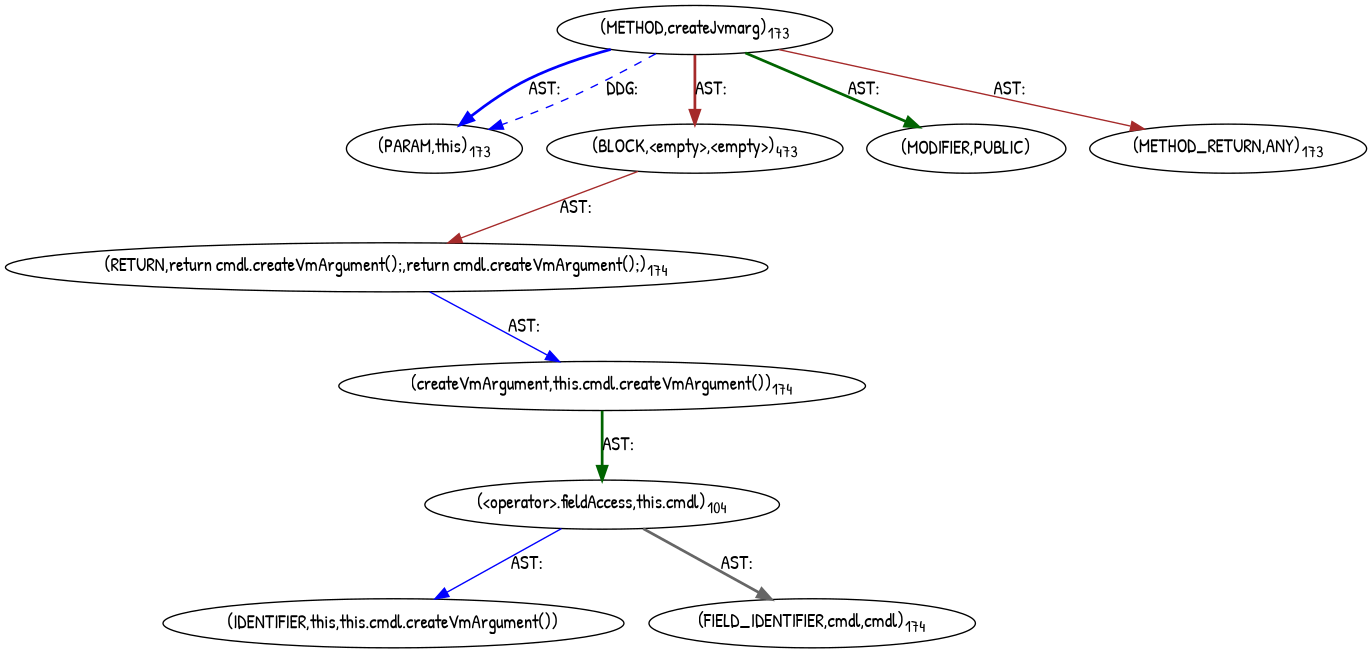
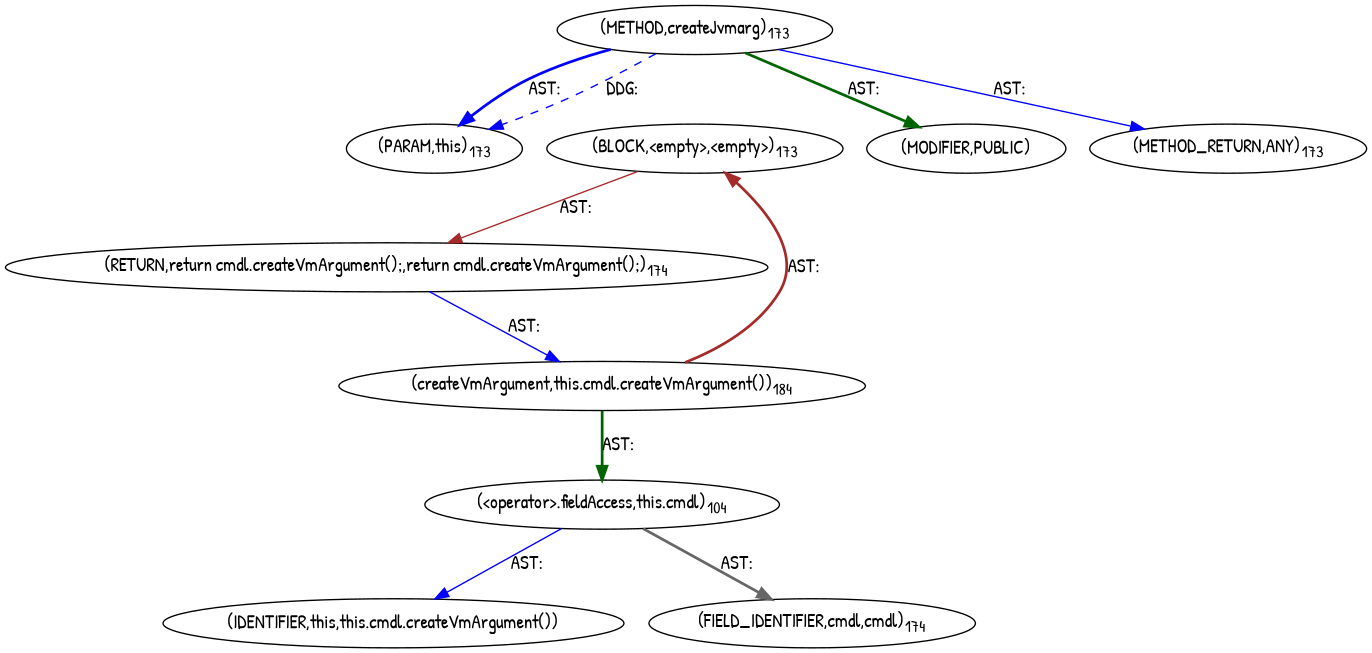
(695, 82) -> (781, 288)
(955, 88) -> (955, 88)
(787, 147) -> (787, 147)
(783, 384) -> (783, 384)
